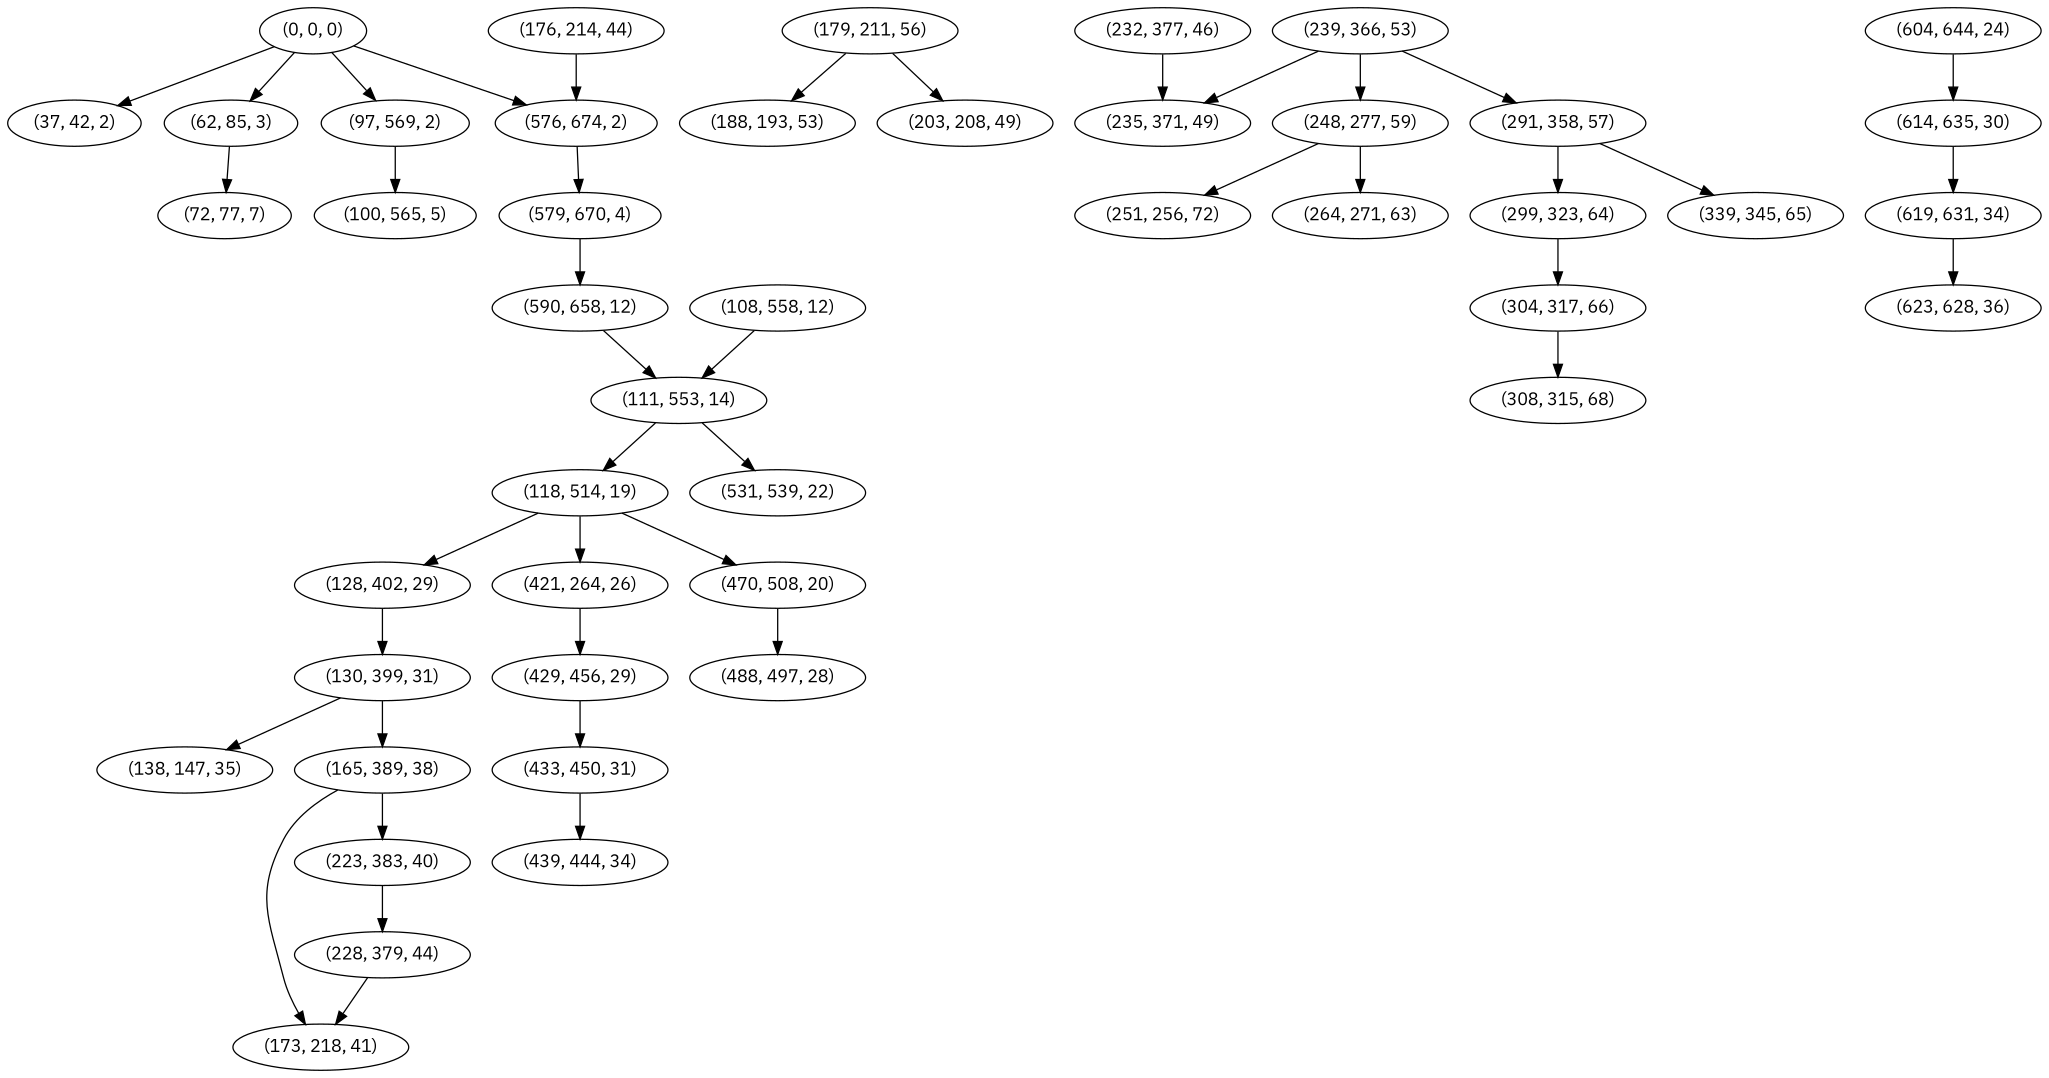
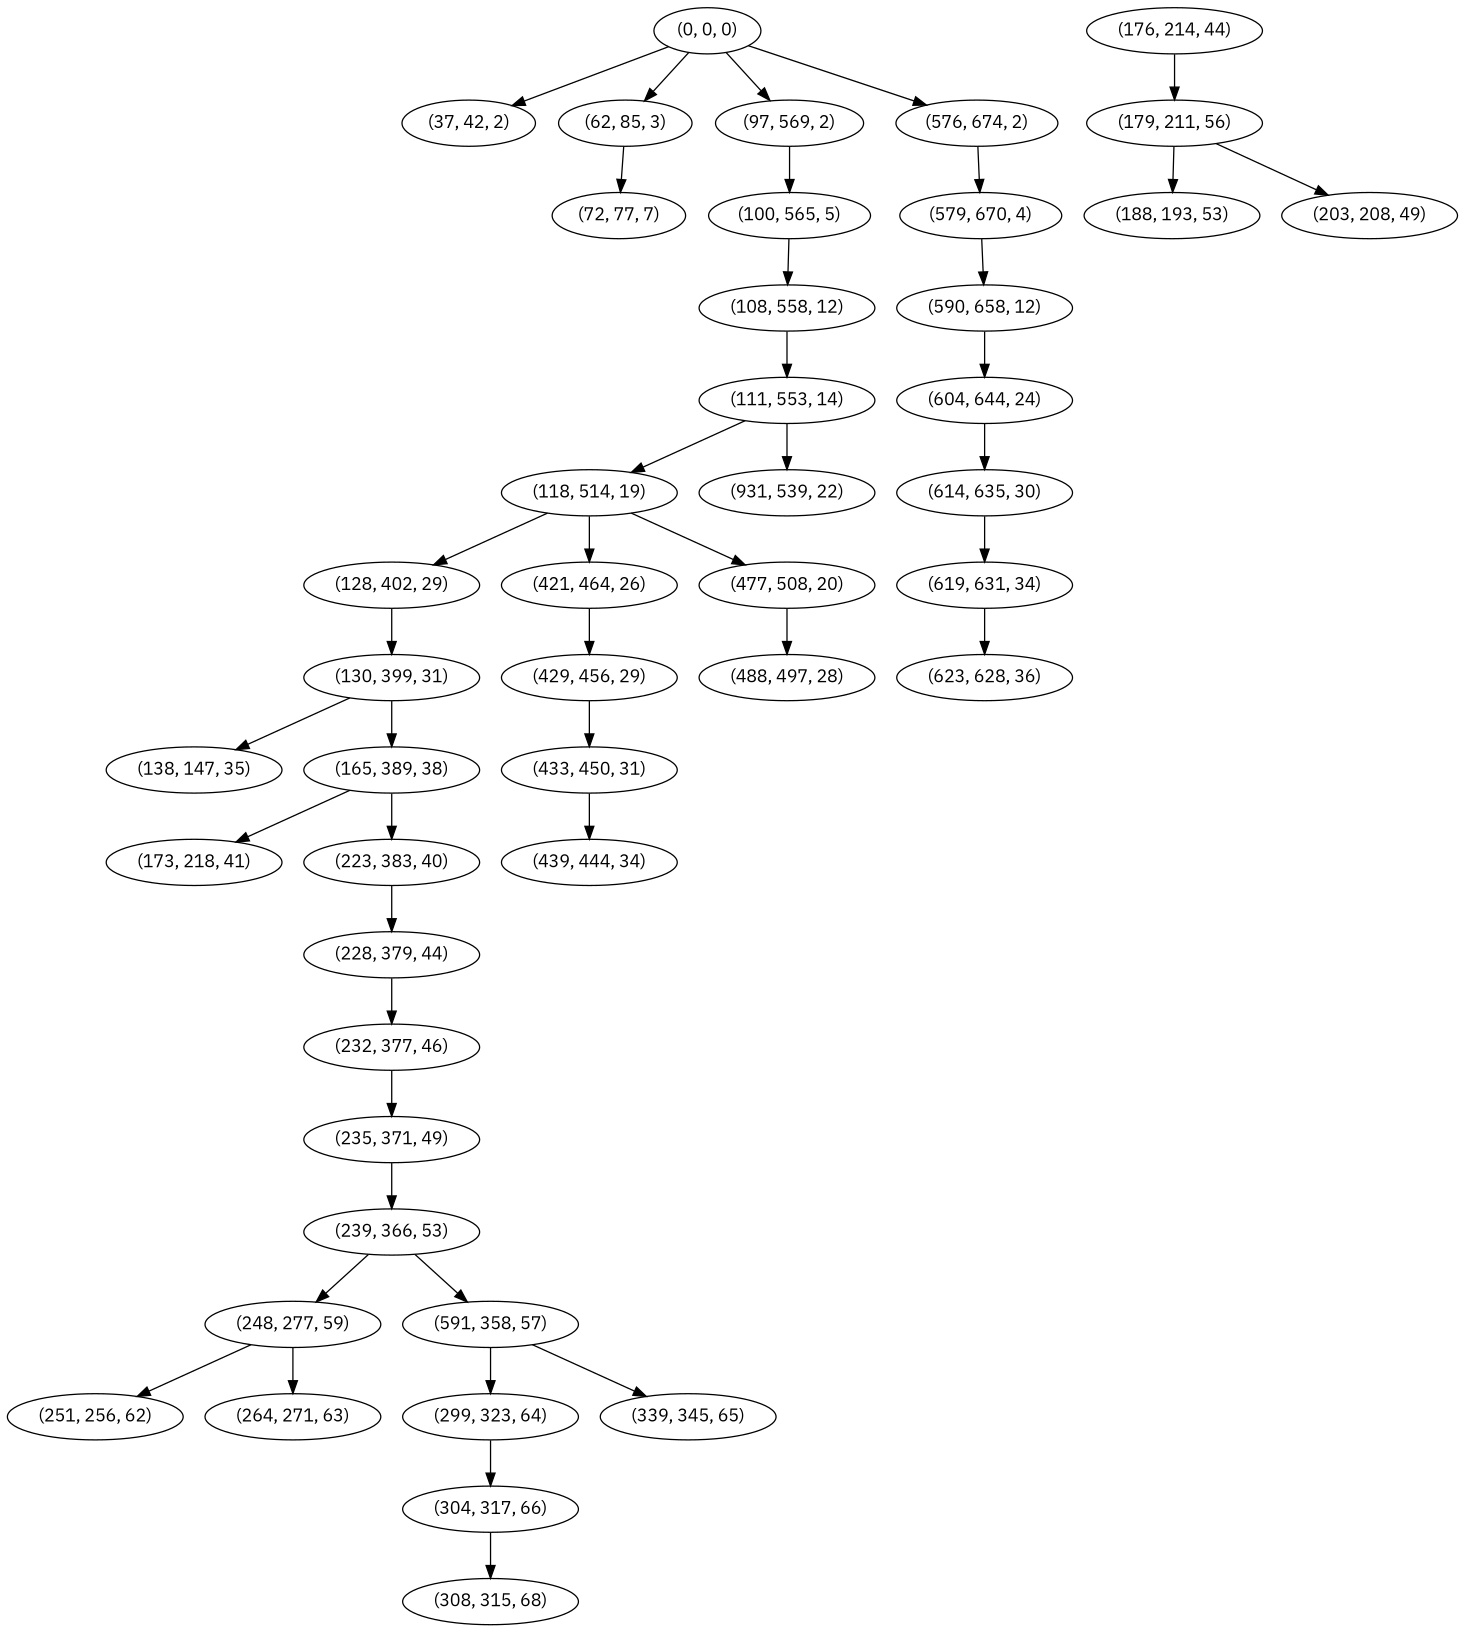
(576, 71) -> (1175, 71)
(1267, 74) -> (392, 1180)
(1558, 123) -> (491, 1324)
(1163, 216) -> (95, 1417)
none -> (788, 256)
(625, 350) -> (985, 348)
(778, 493) -> (787, 493)
(580, 585) -> (589, 585)
(778, 585) -> (787, 585)
(355, 996) -> (392, 995)
